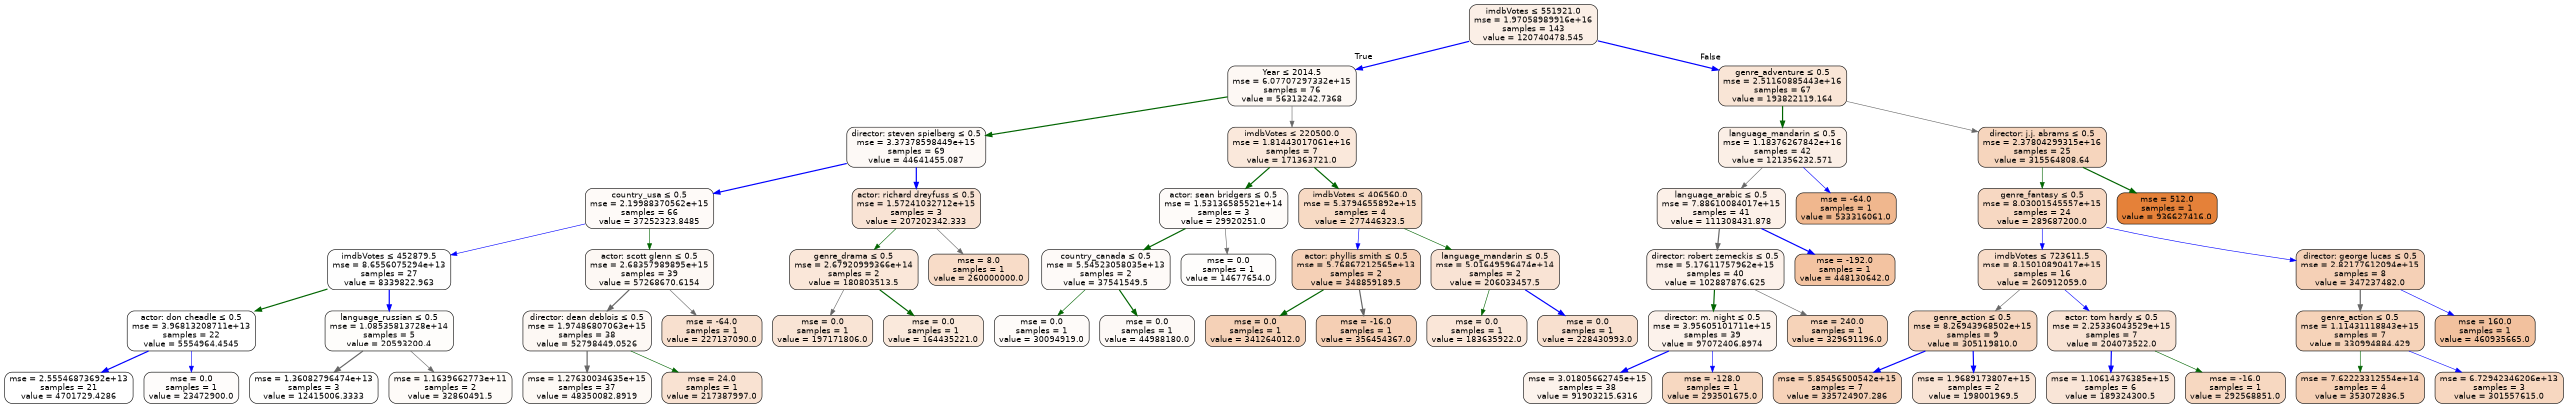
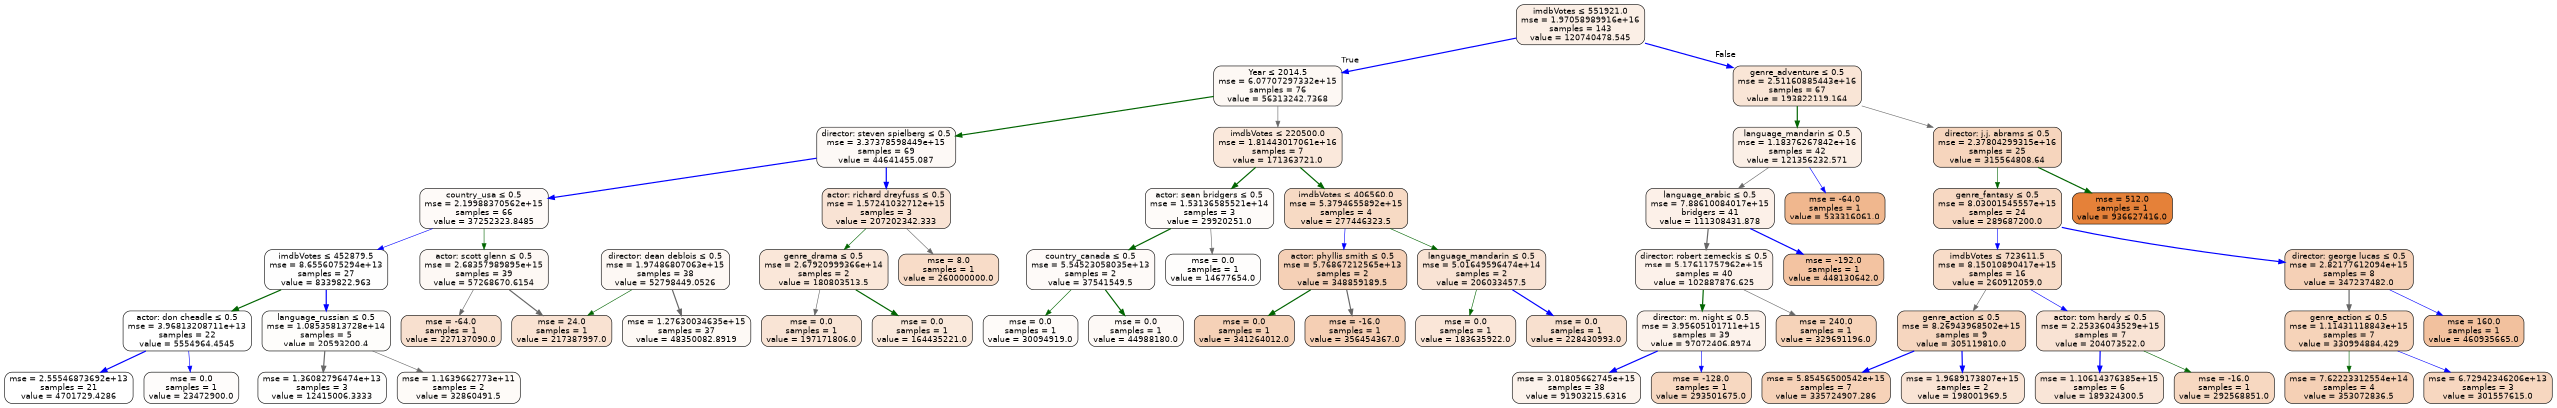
(1721, 213) -> (1710, 213)
(2198, 245) -> (2170, 247)
(621, 298) -> (523, 301)
